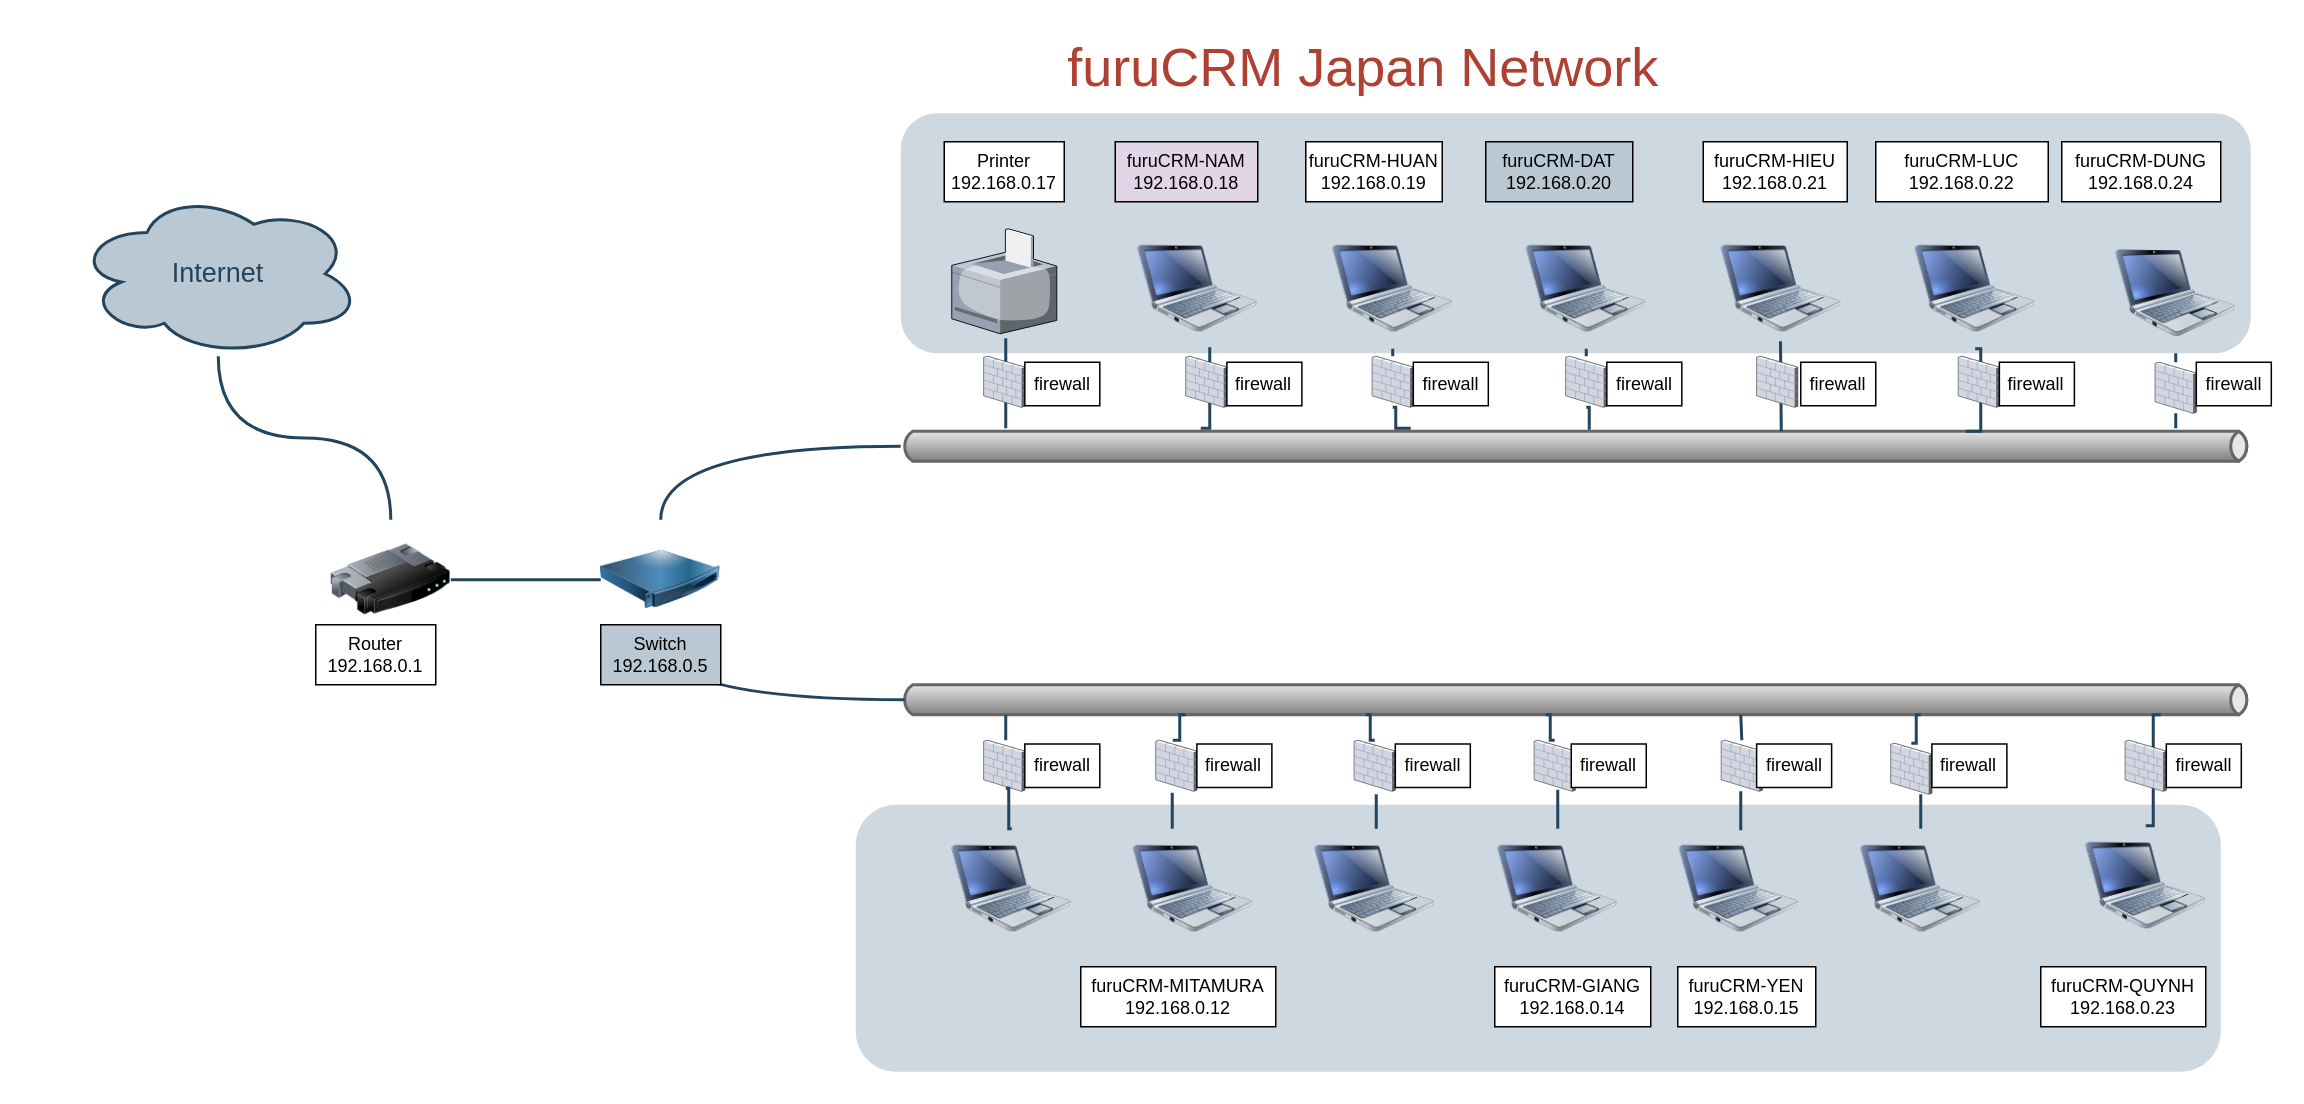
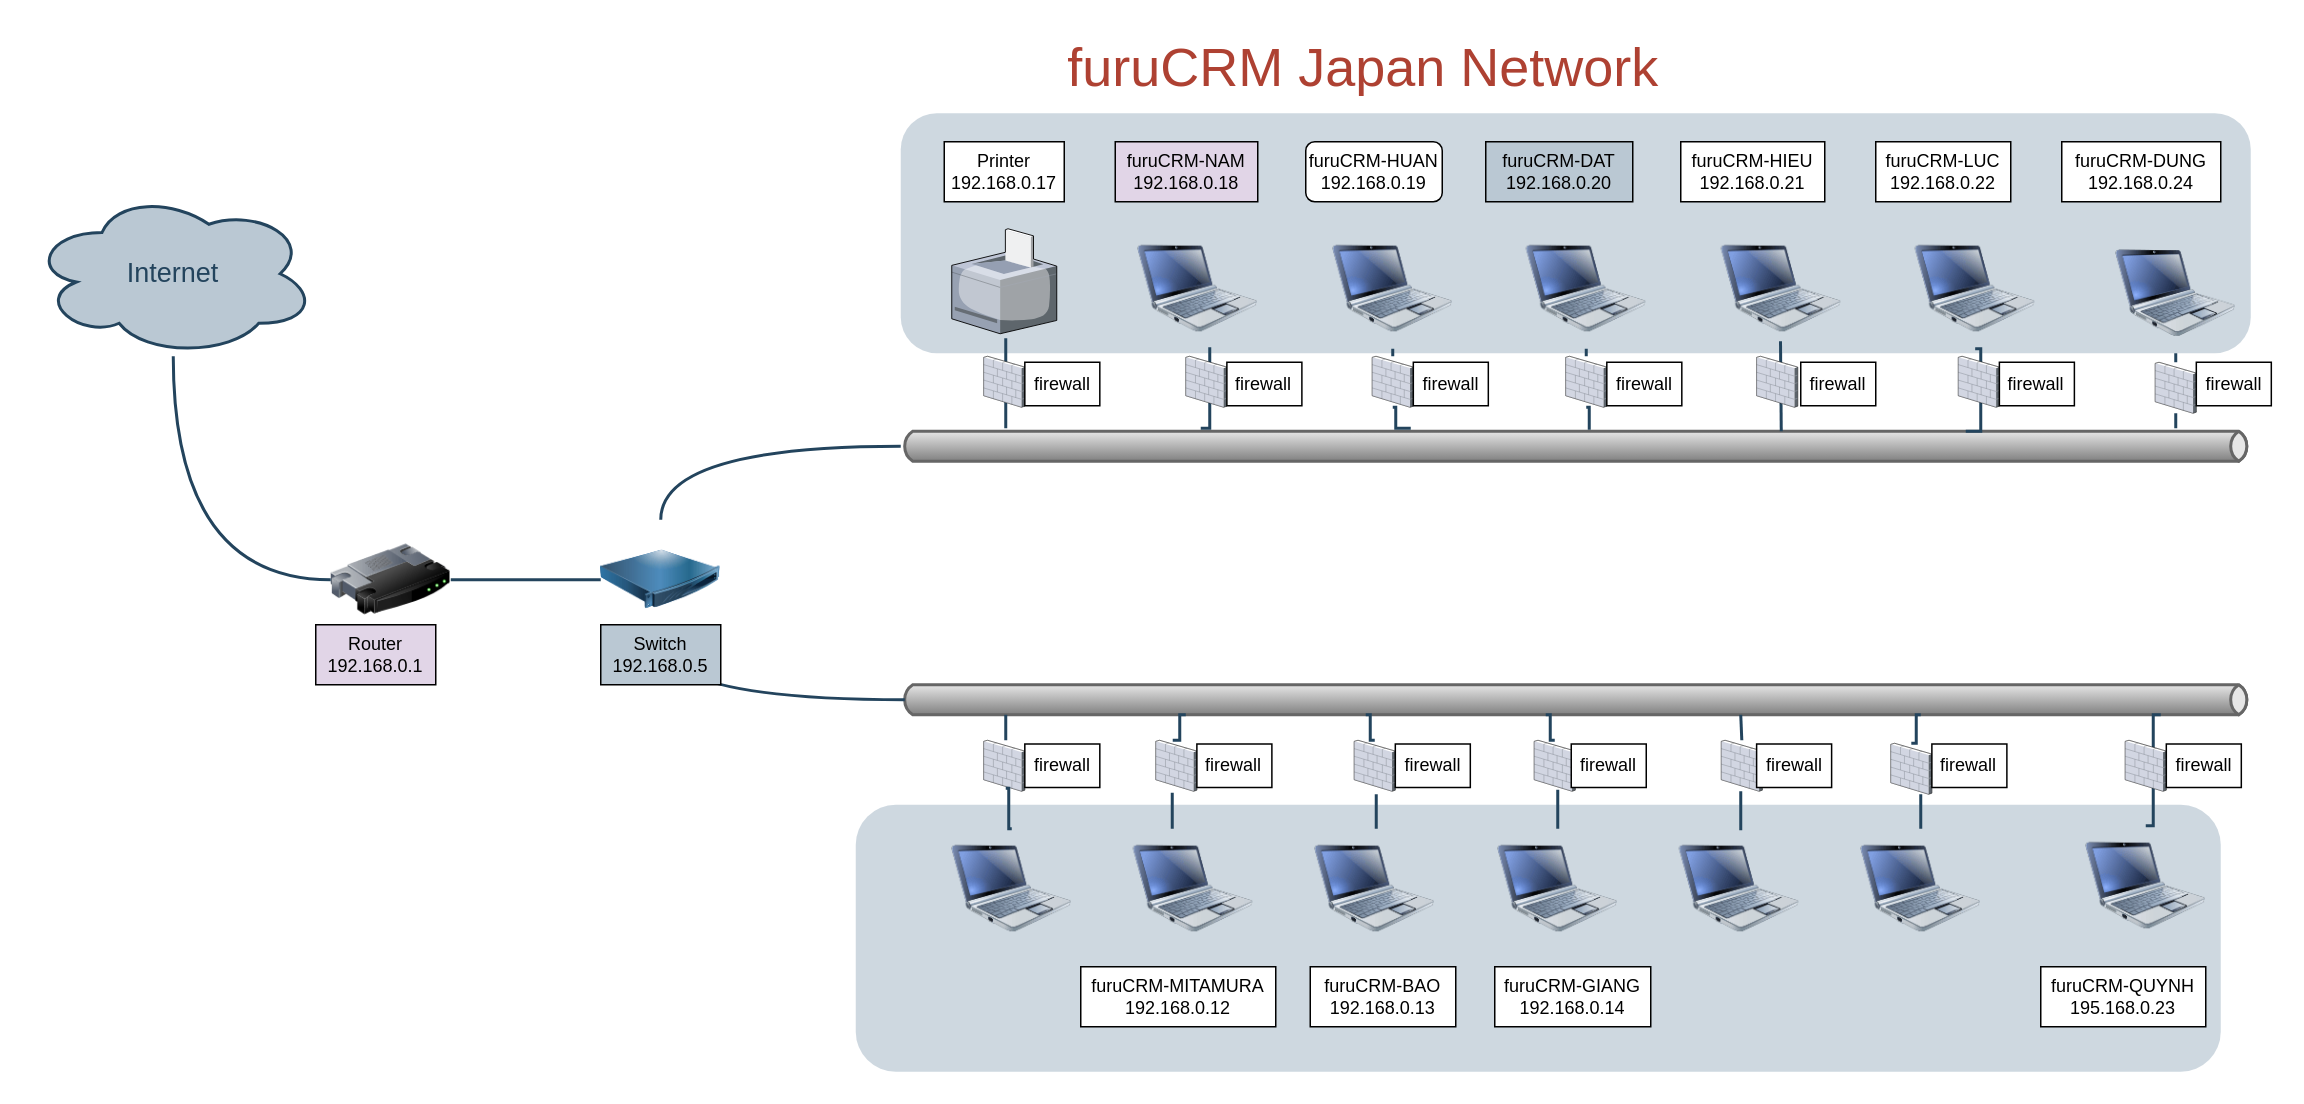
(1374, 172) -> (1374, 172)
(1775, 172) -> (1753, 172)
(1962, 172) -> (1943, 172)
(218, 274) -> (173, 274)
(376, 655) -> (376, 655)
none -> (1383, 997)
(1747, 997) -> none
(2123, 997) -> (2123, 997)
